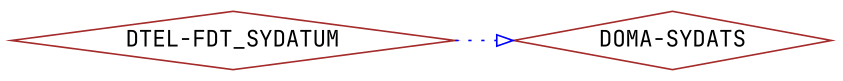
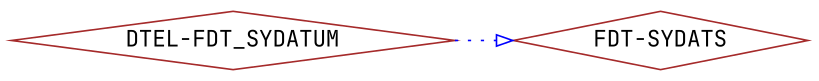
(672, 40) -> (661, 40)
